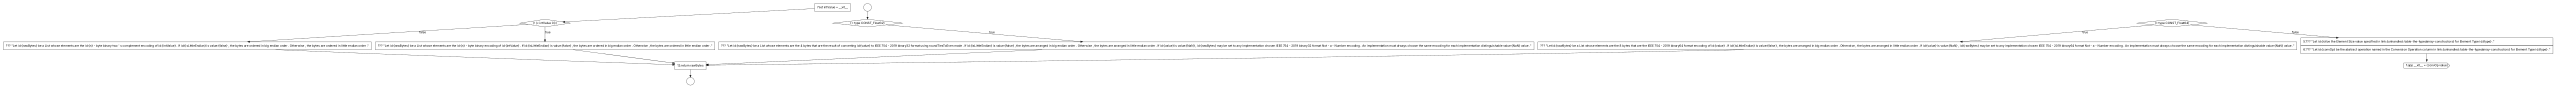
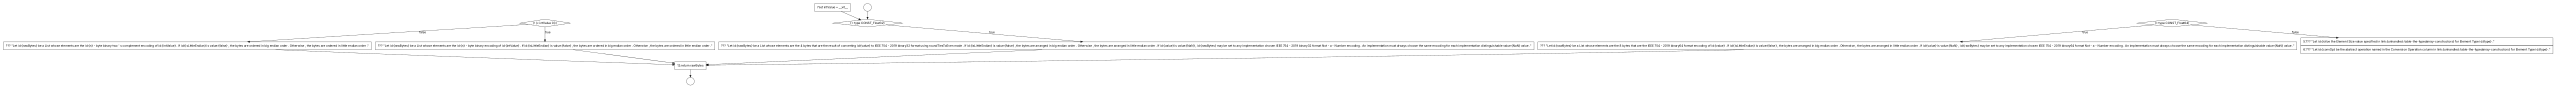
(690, 15) -> (850, 15)
(2427, 66) -> none
